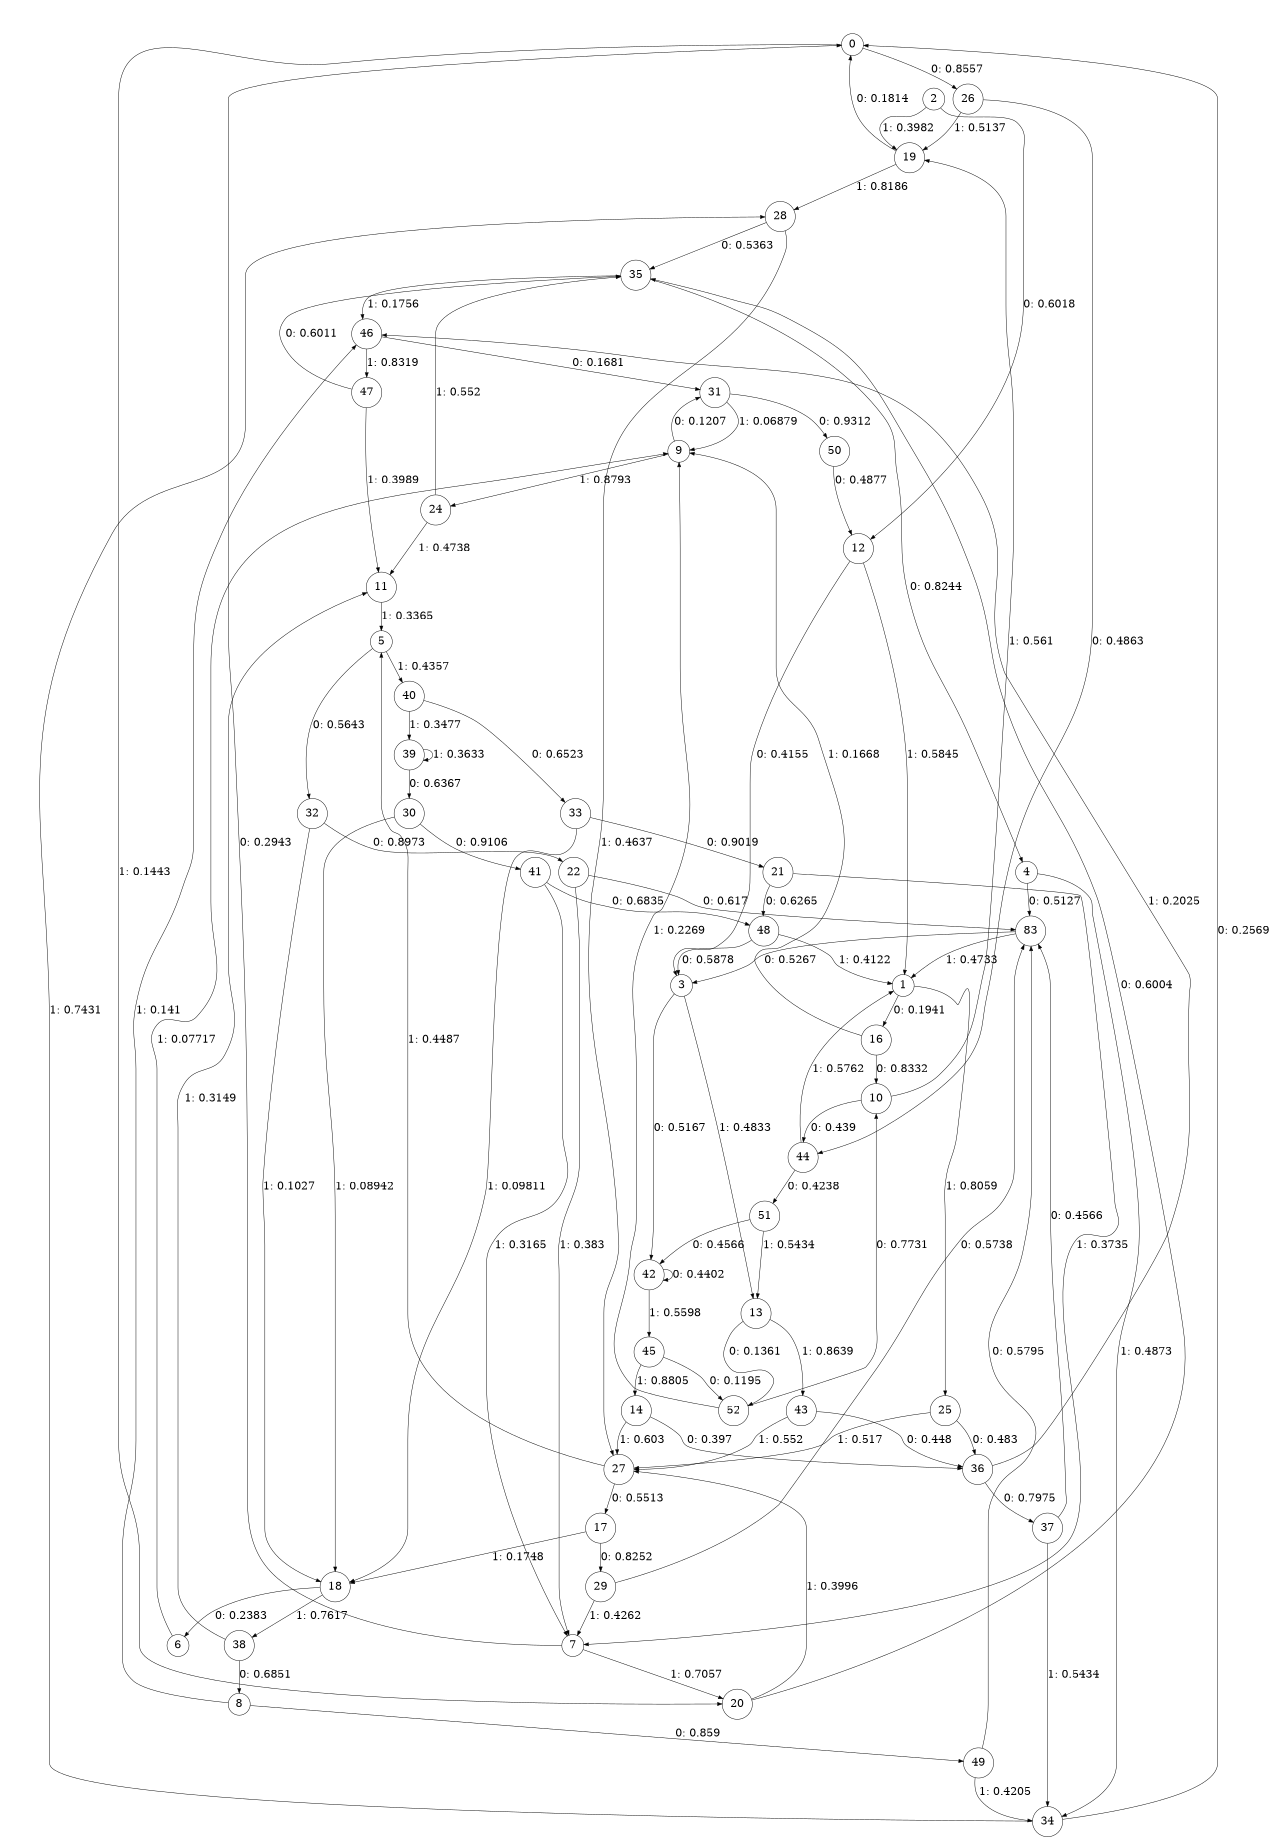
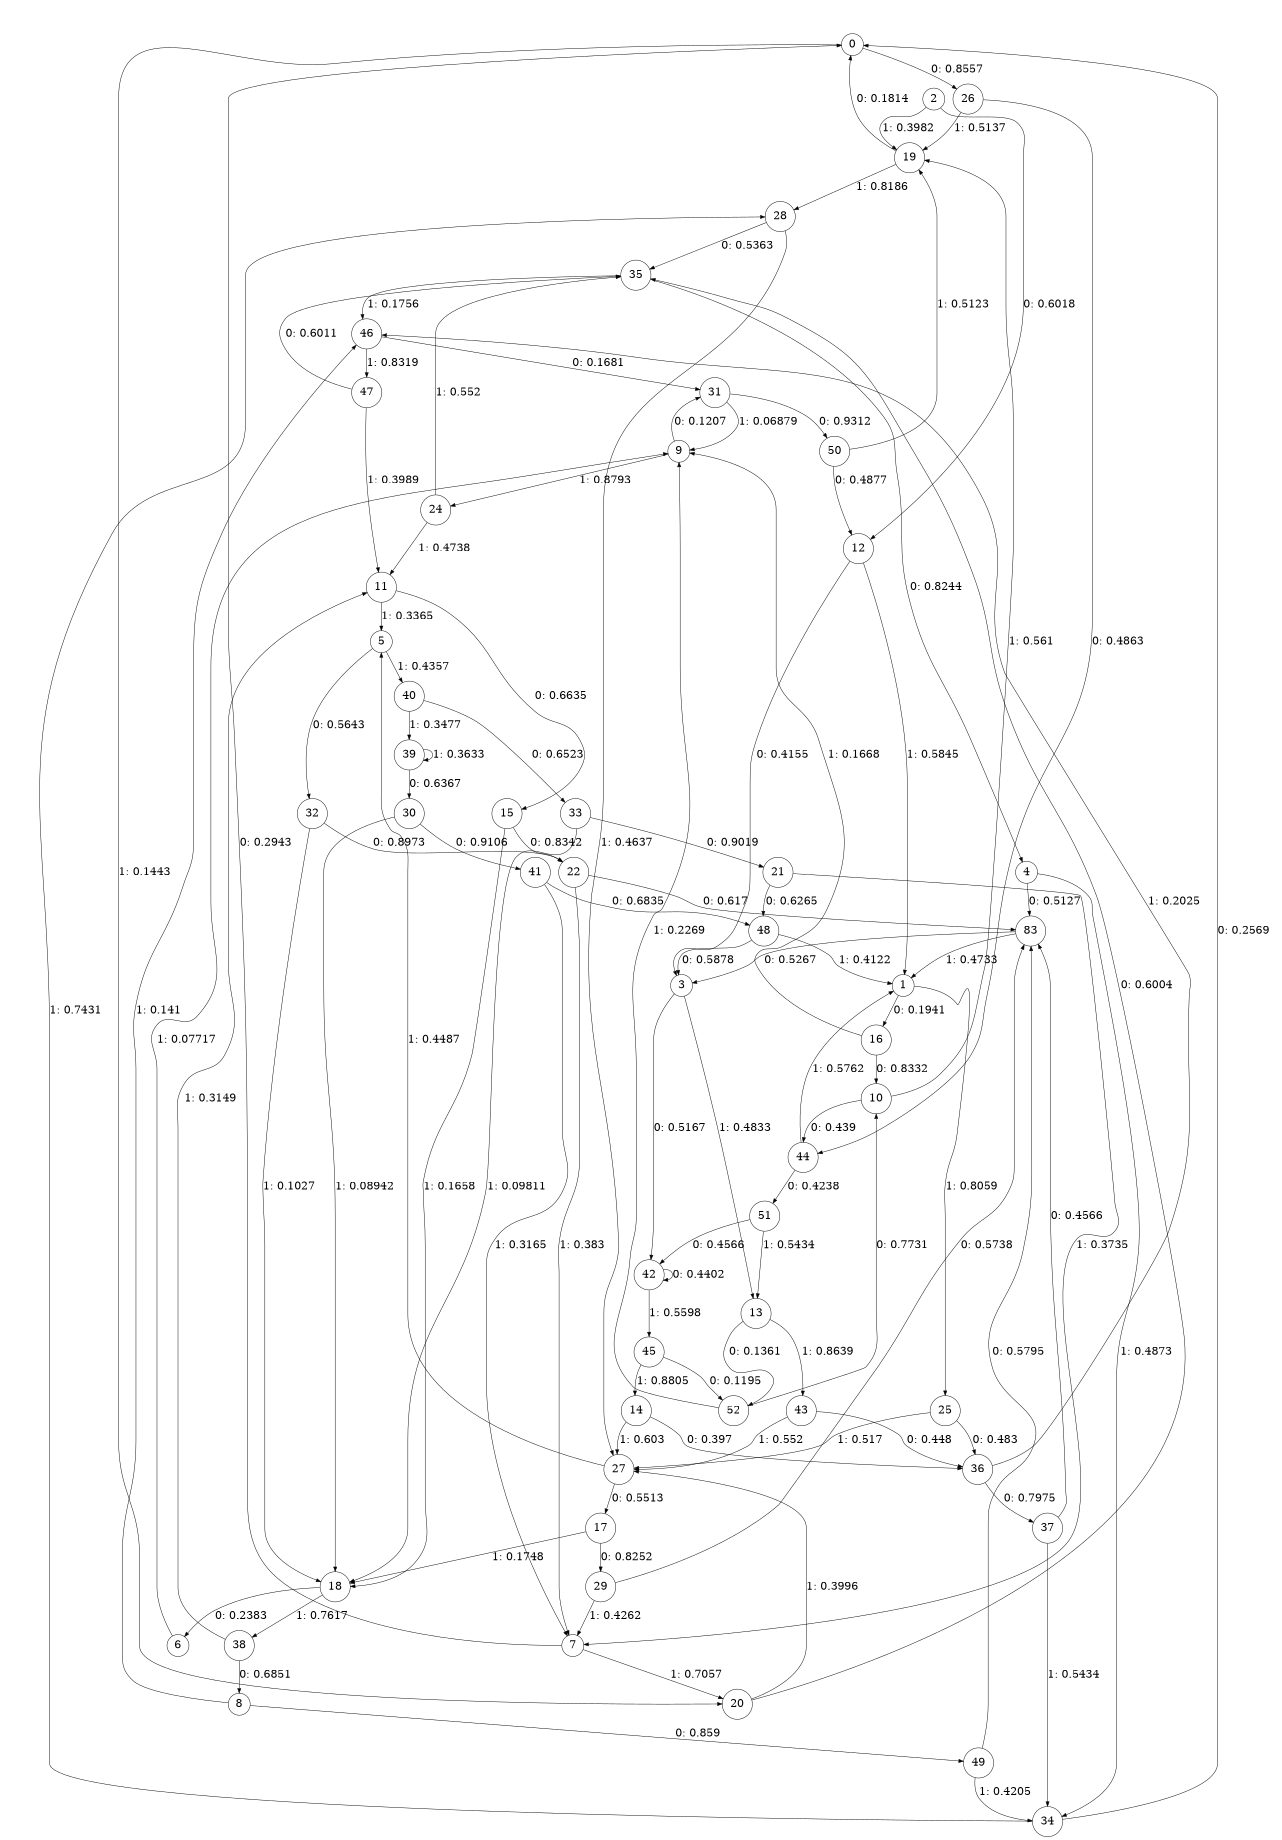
none -> (937, 338)
none -> (507, 814)
